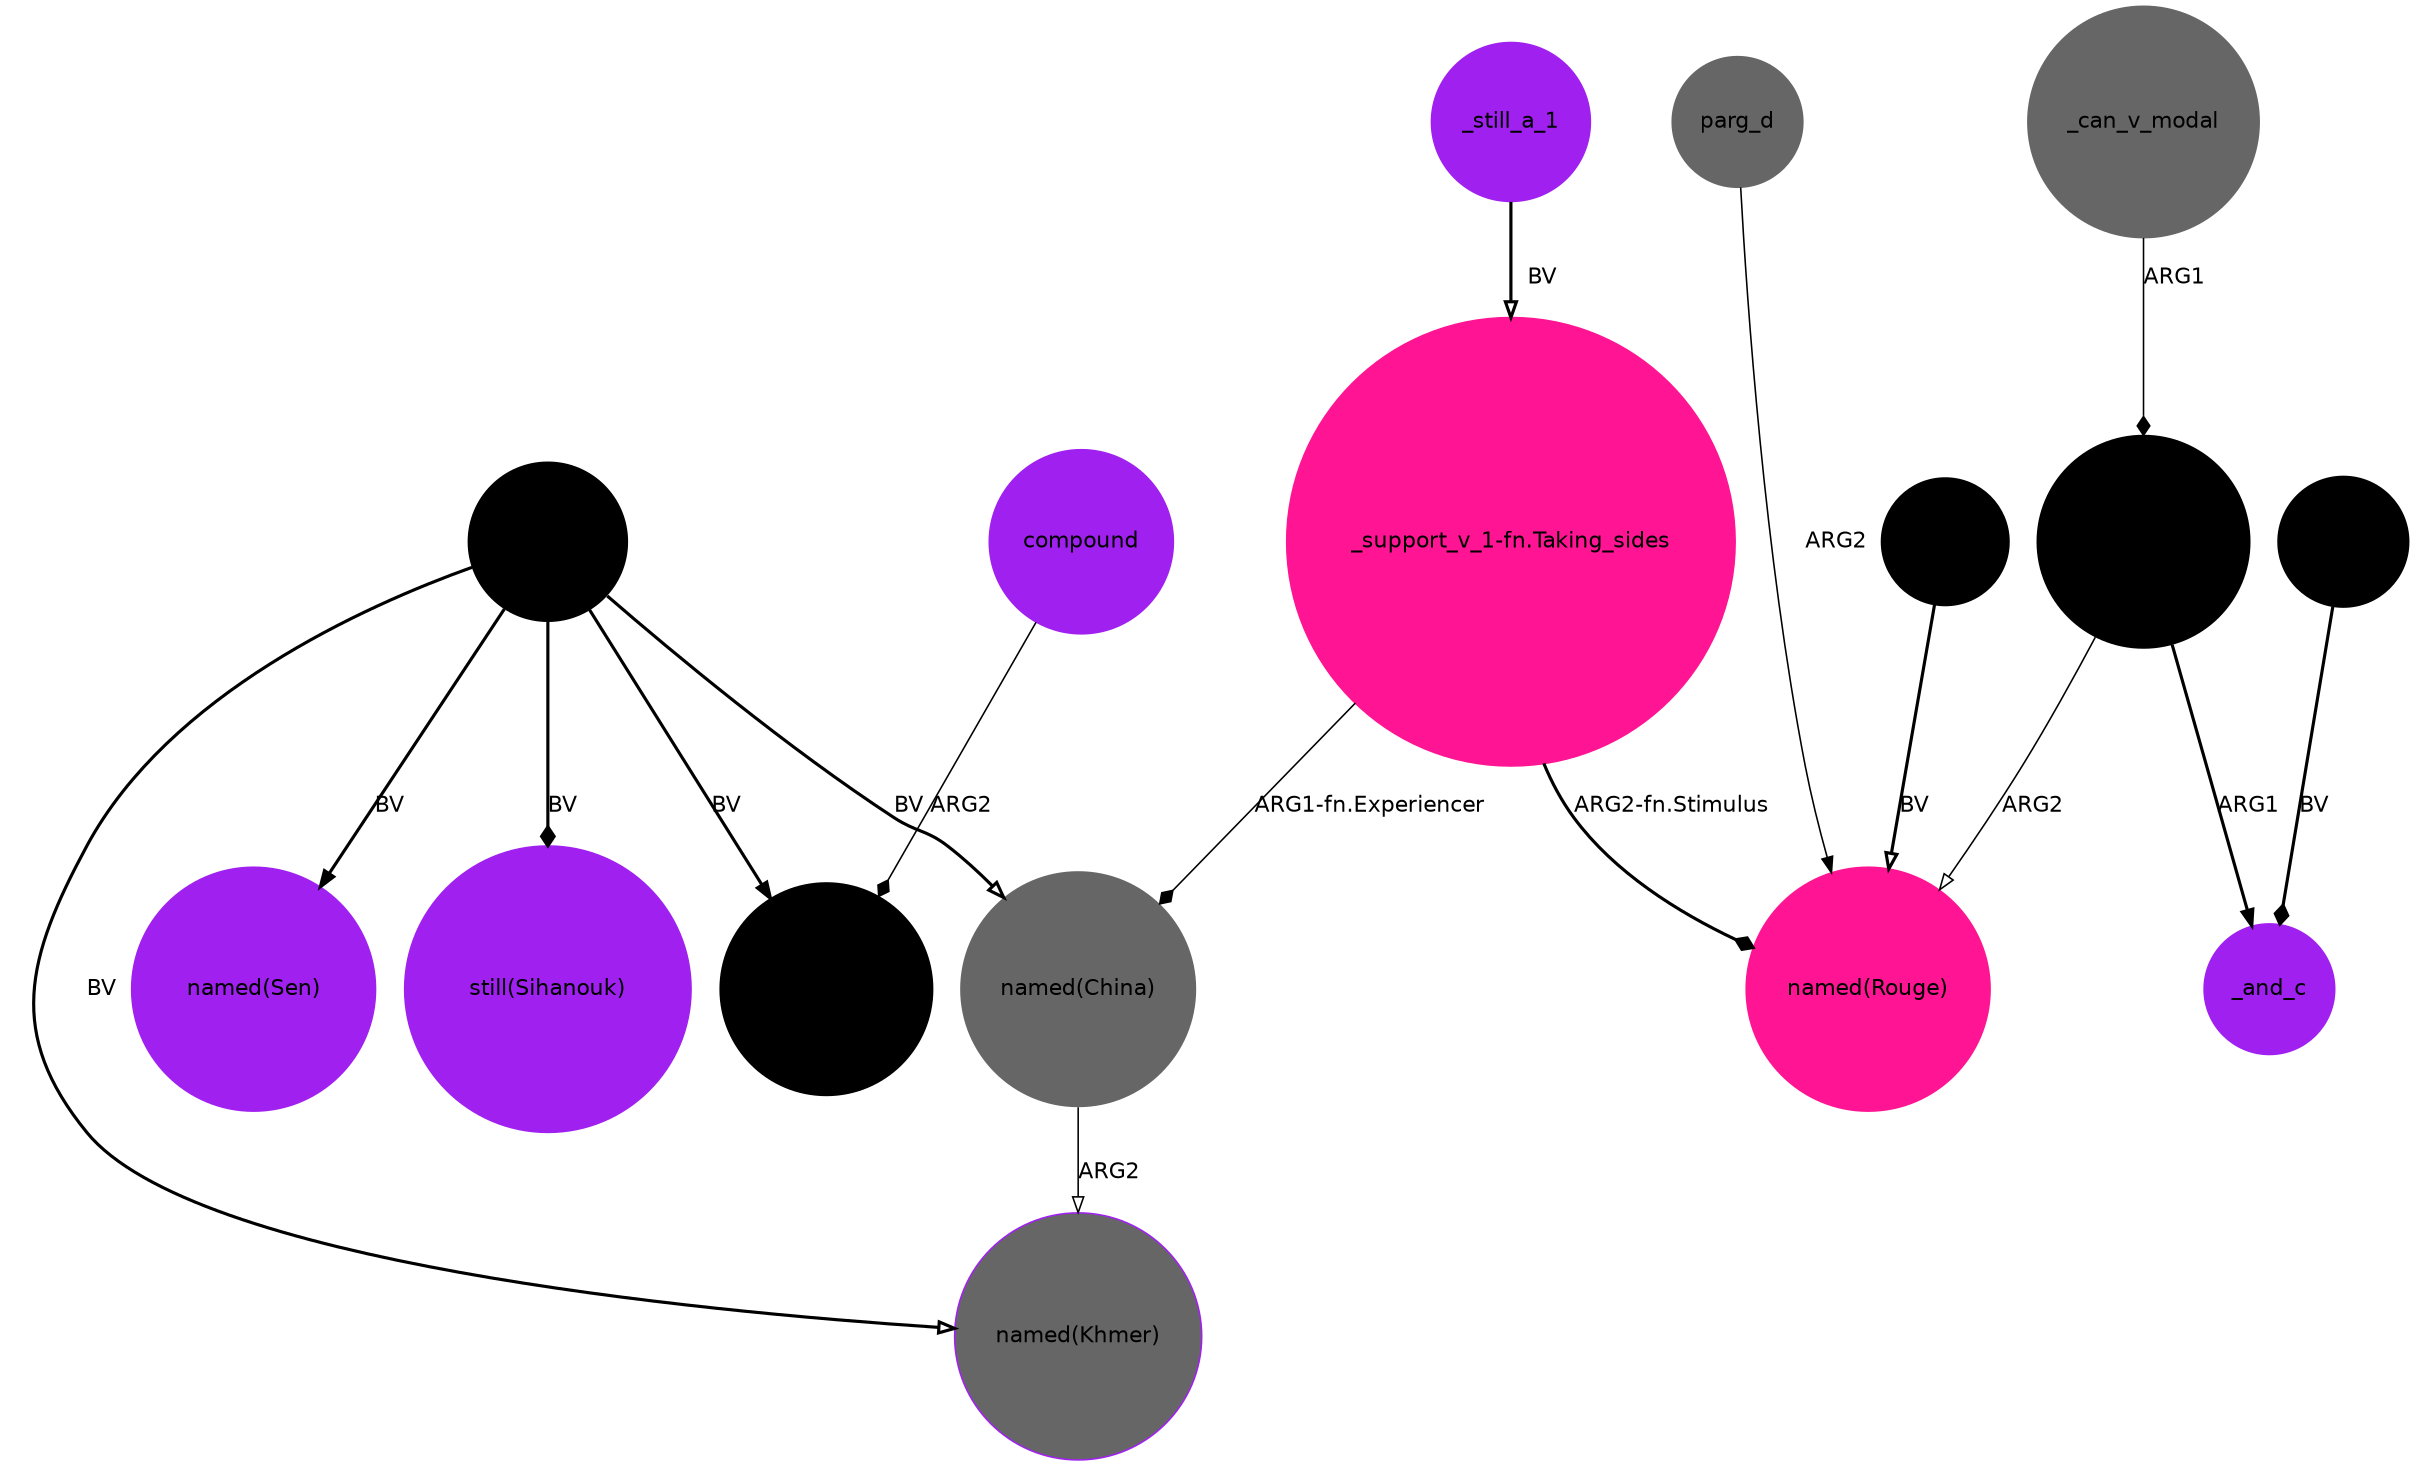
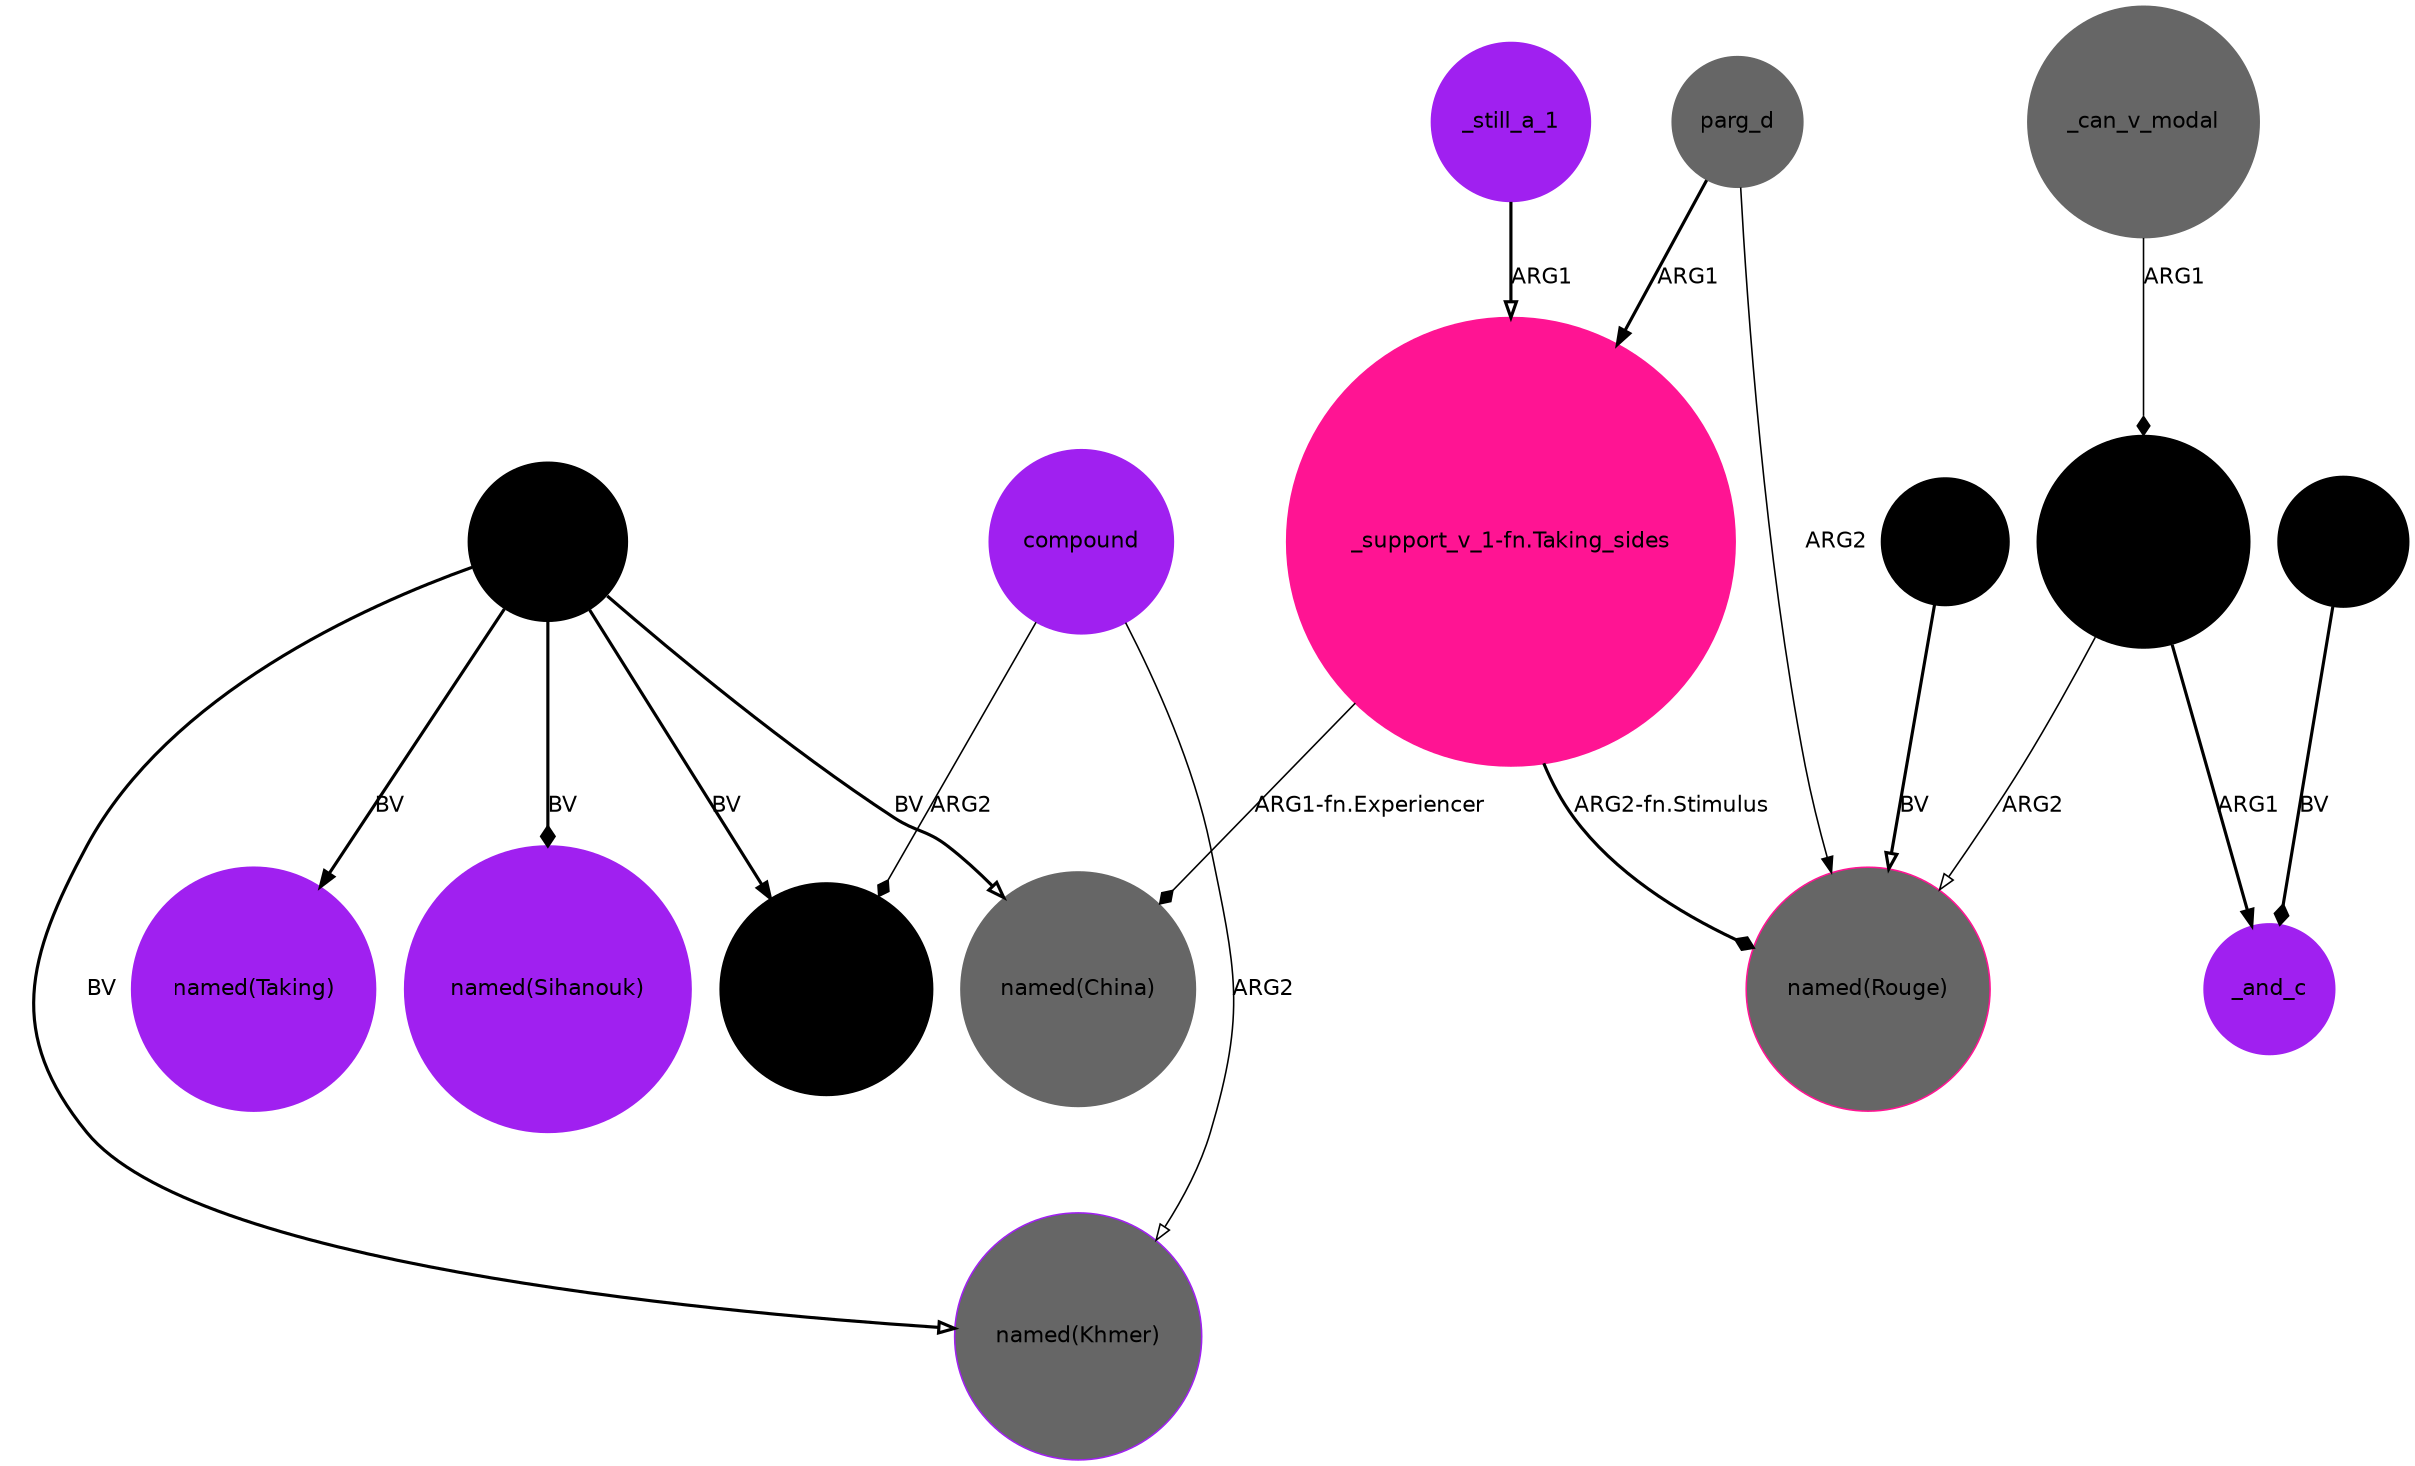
none -> (1666, 255)
(1542, 278) -> (1542, 278)
(254, 989) -> (254, 989)
(548, 989) -> (548, 989)
(1868, 989) -> (1868, 989)
(1078, 1152) -> (1226, 923)
